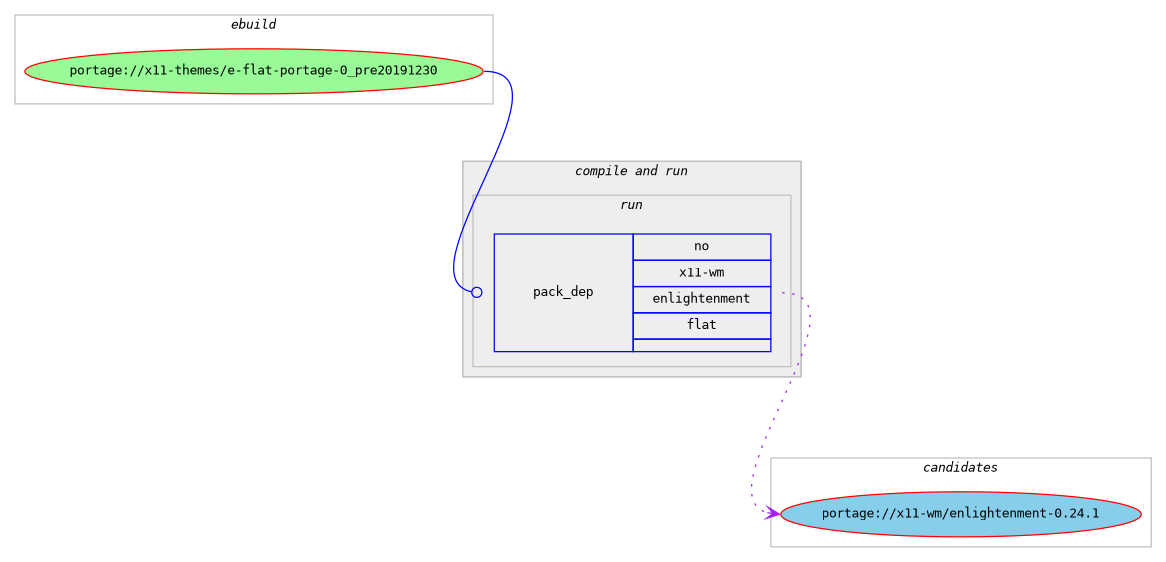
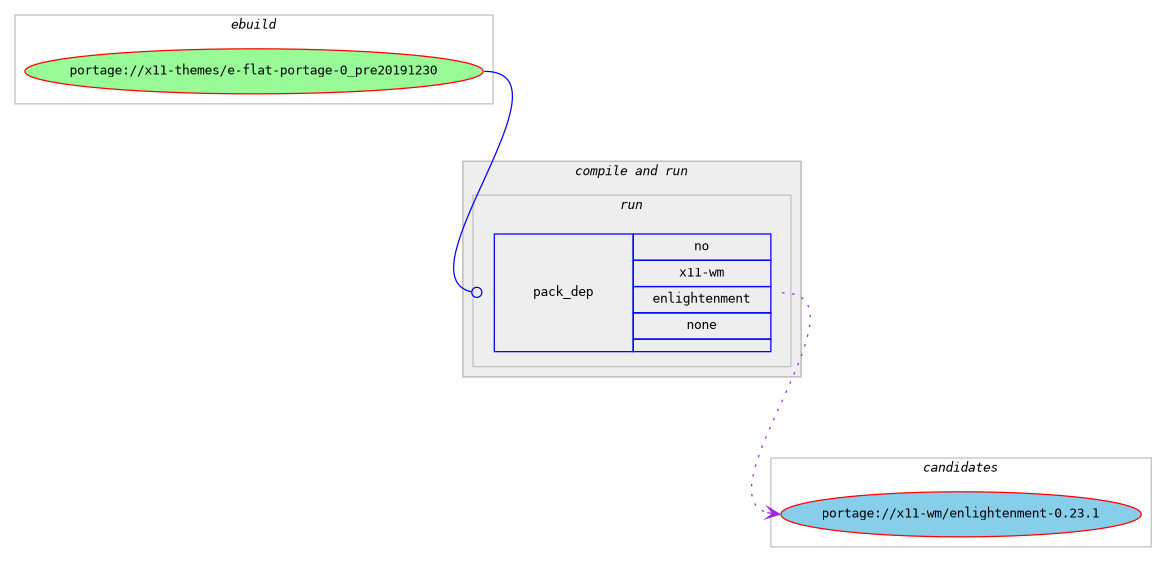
(702, 325) -> (702, 325)
(961, 514) -> (961, 514)
